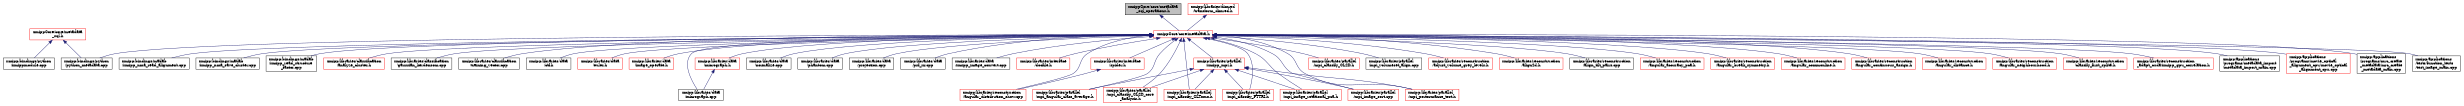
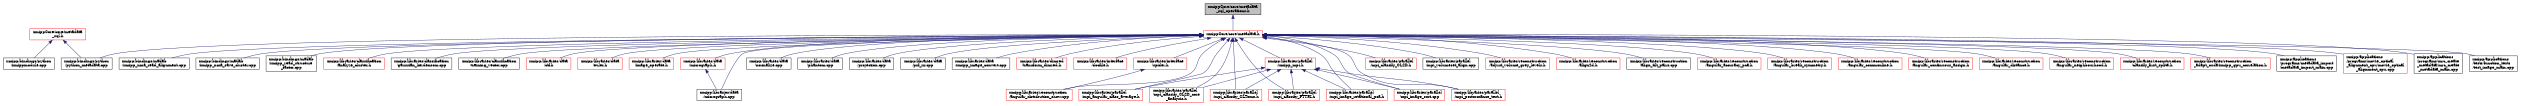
(1195, 24) -> (1127, 44)
(549, 64) -> (549, 64)
